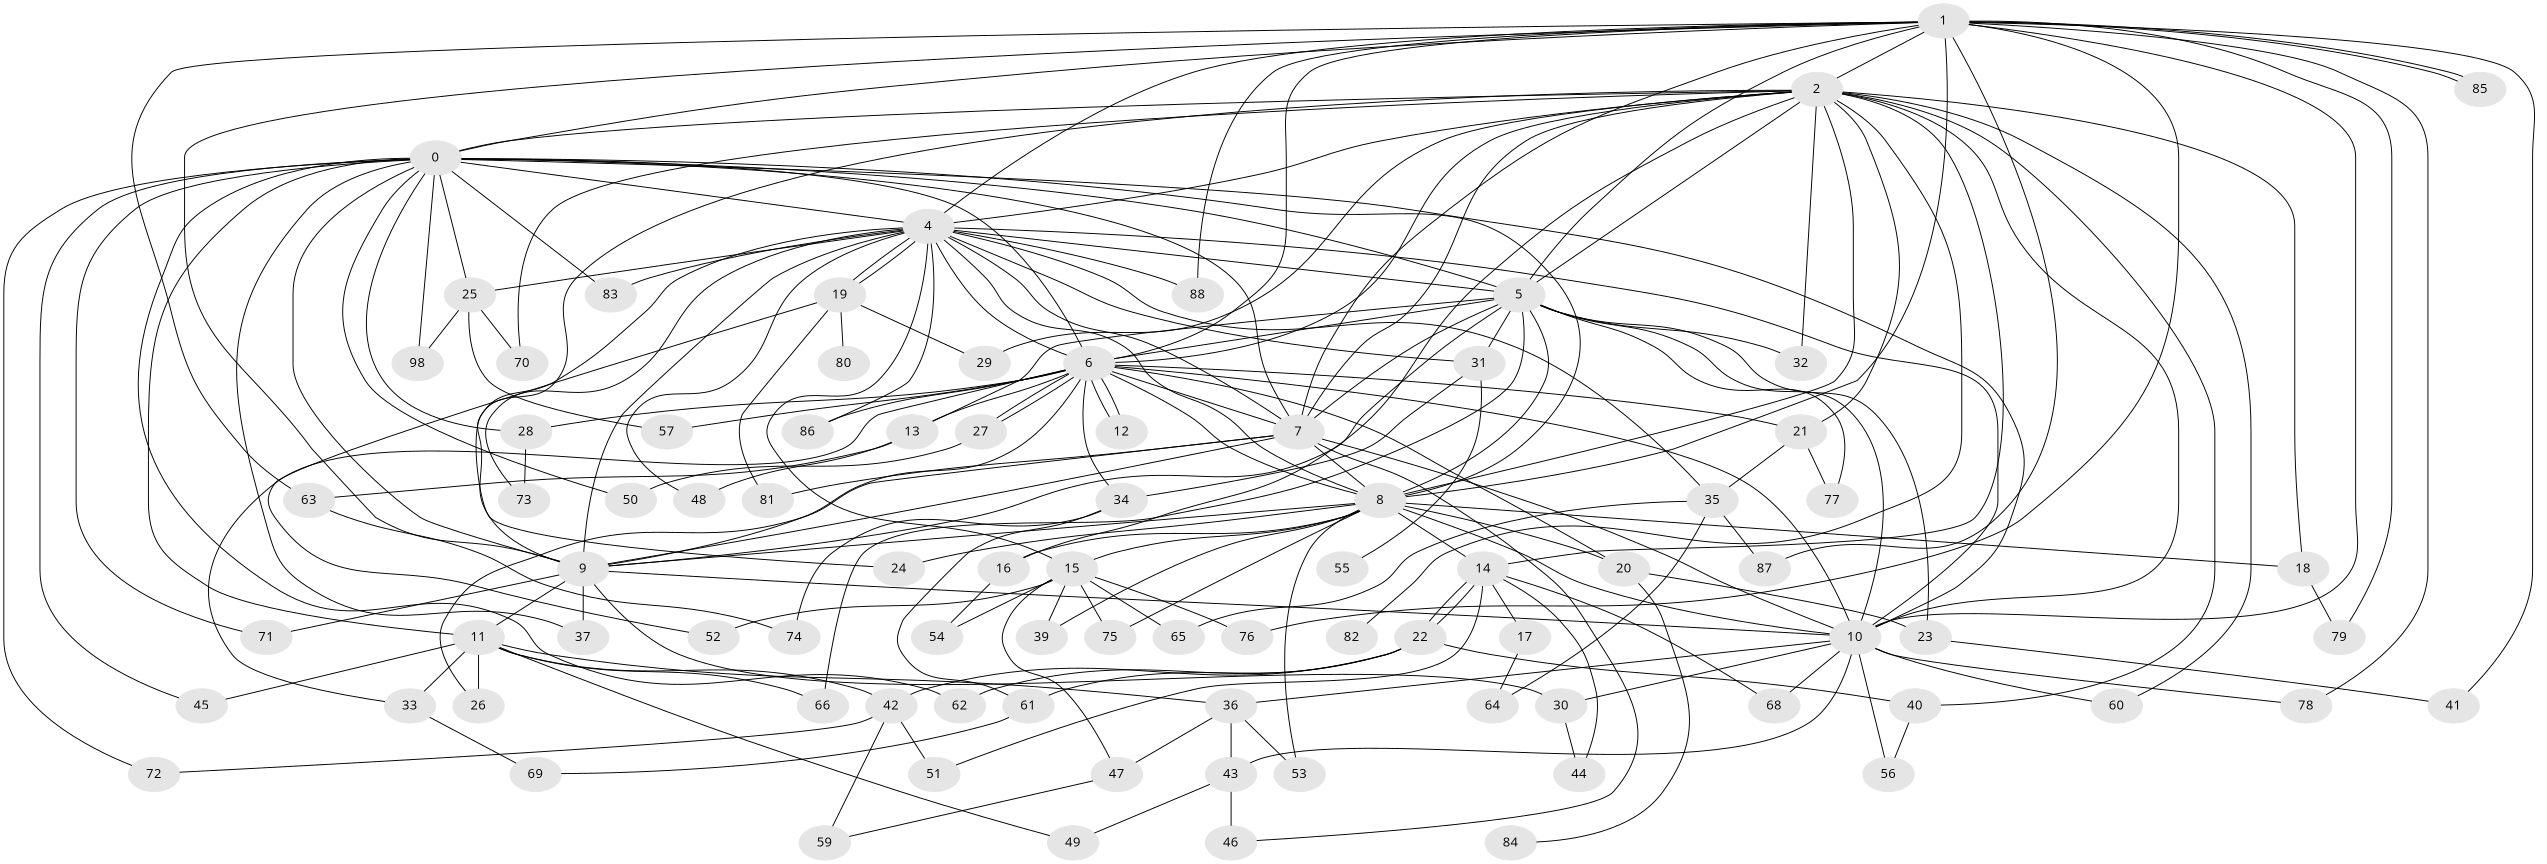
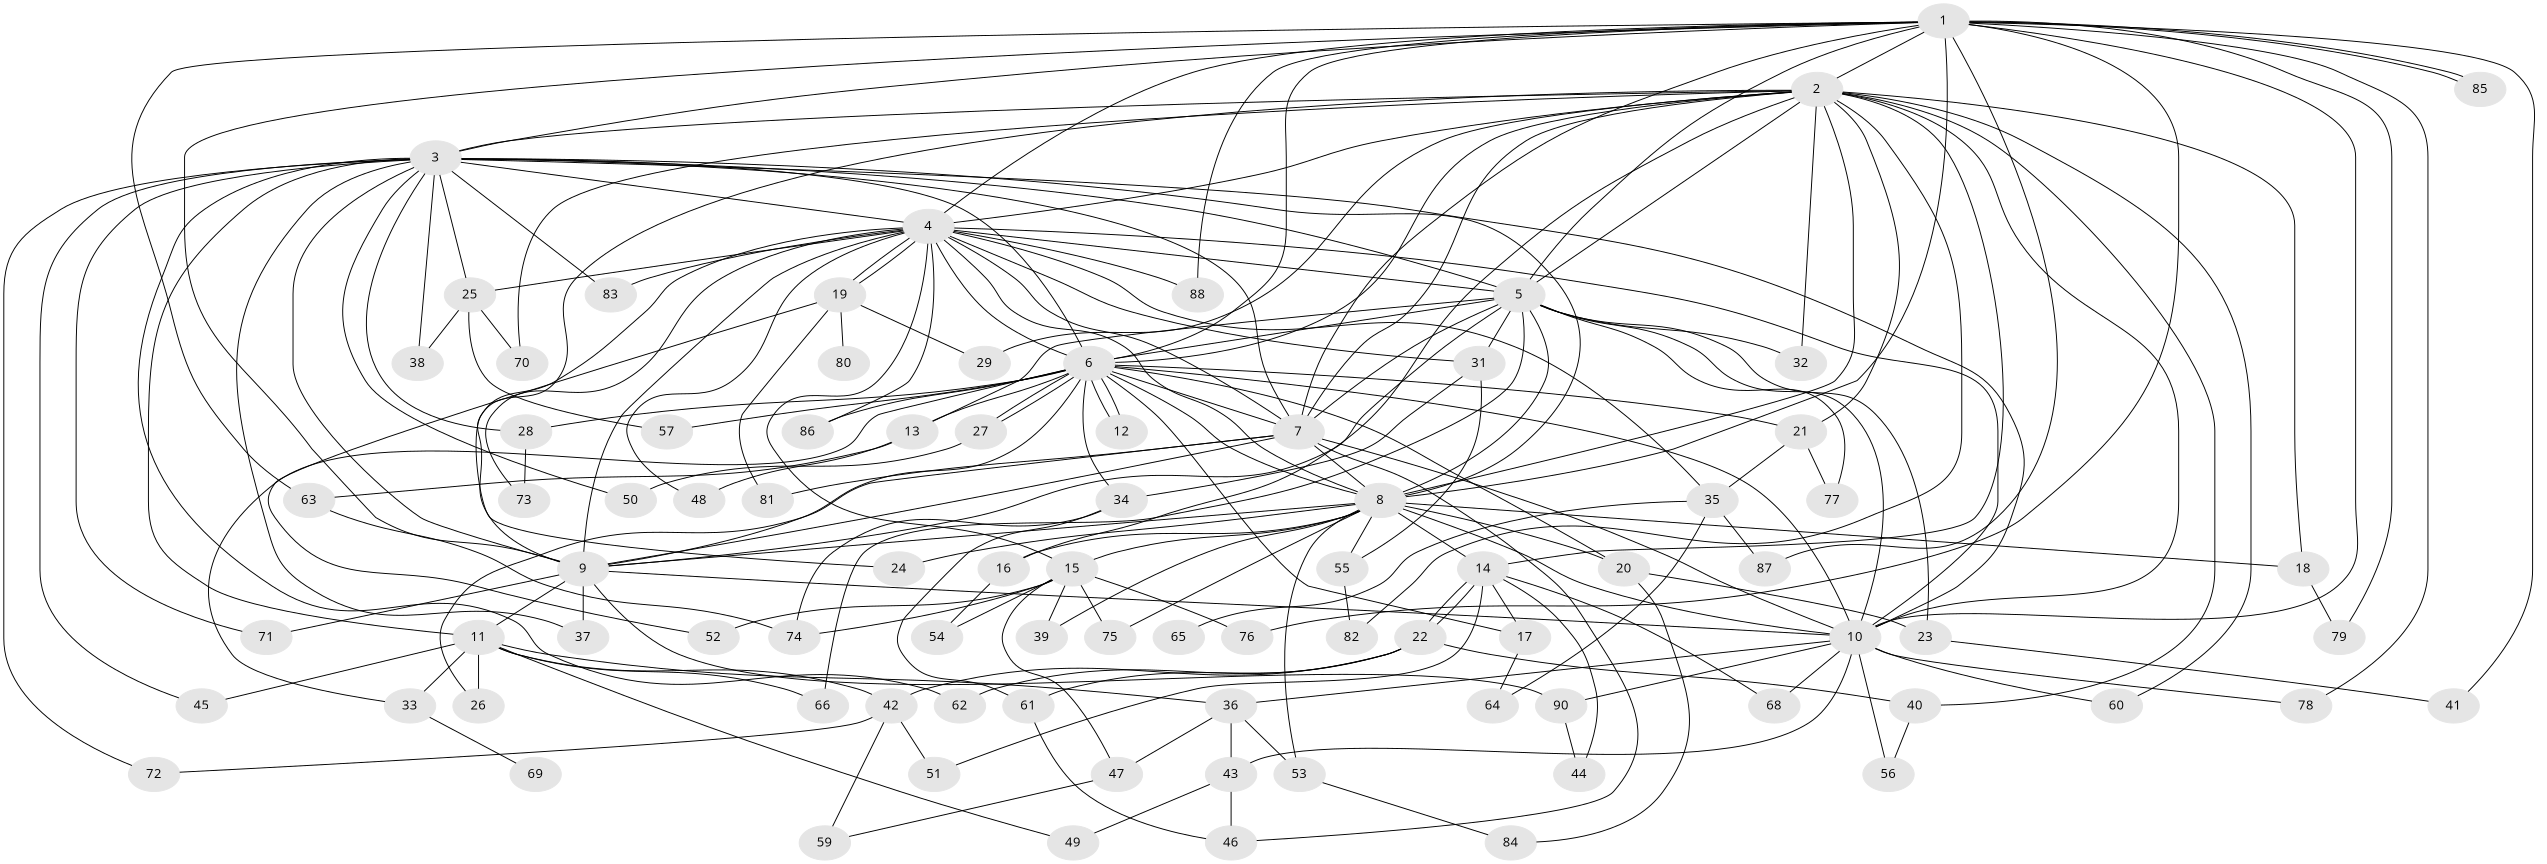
(436, 158) -> (436, 158)
(418, 363) -> (418, 363)
none -> (1361, 535)
none -> (1265, 546)
none -> (1347, 604)
(1129, 605) -> (937, 613)
(1561, 706) -> (1561, 706)
(787, 761) -> (1103, 805)
none -> (1405, 809)
